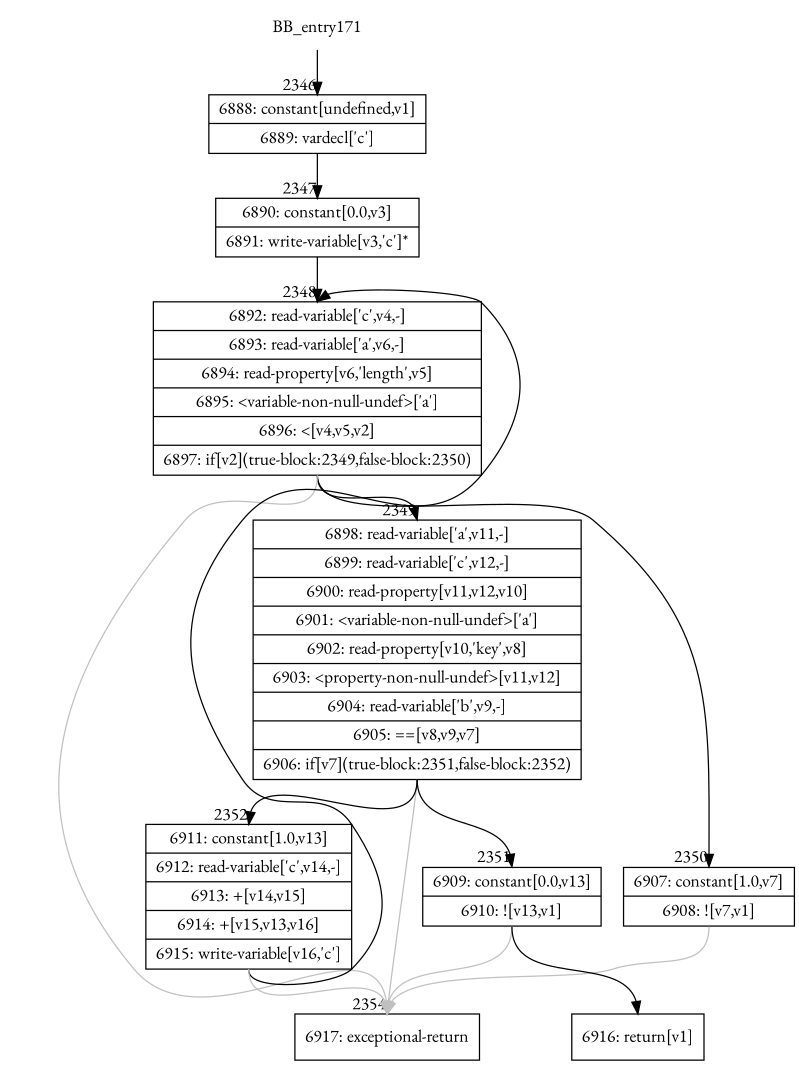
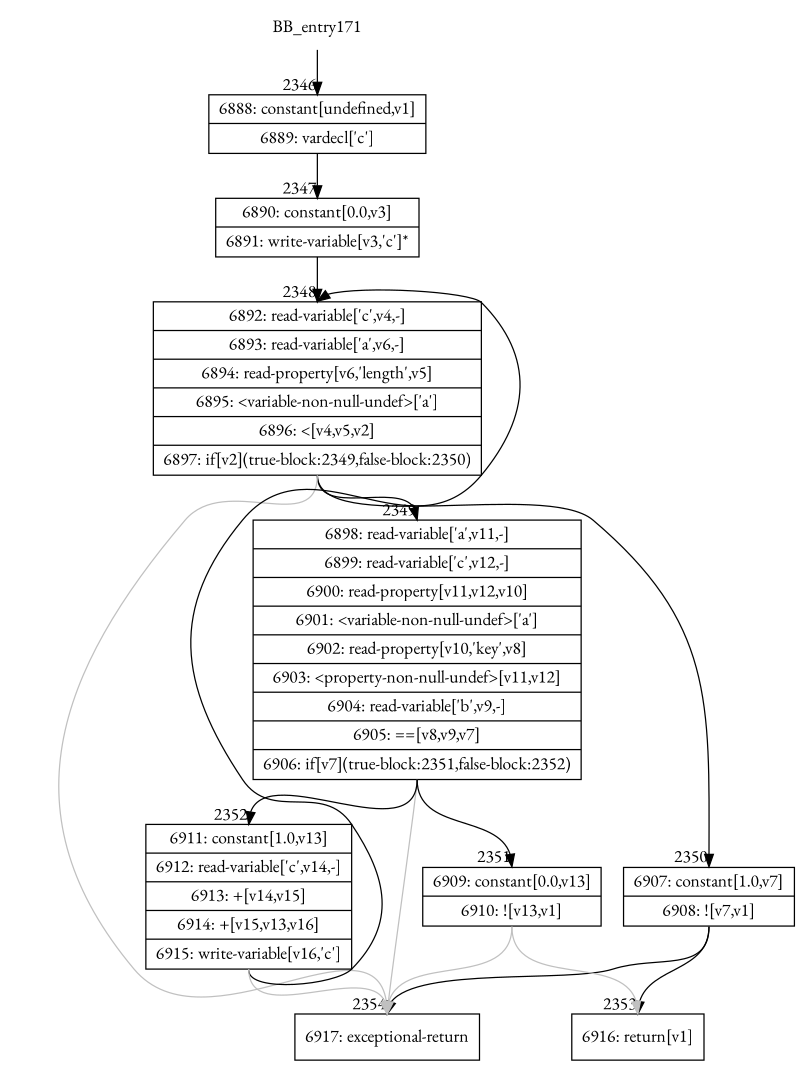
(557, 967) -> (557, 967)
none -> (677, 969)
(558, 975) -> (558, 975)
